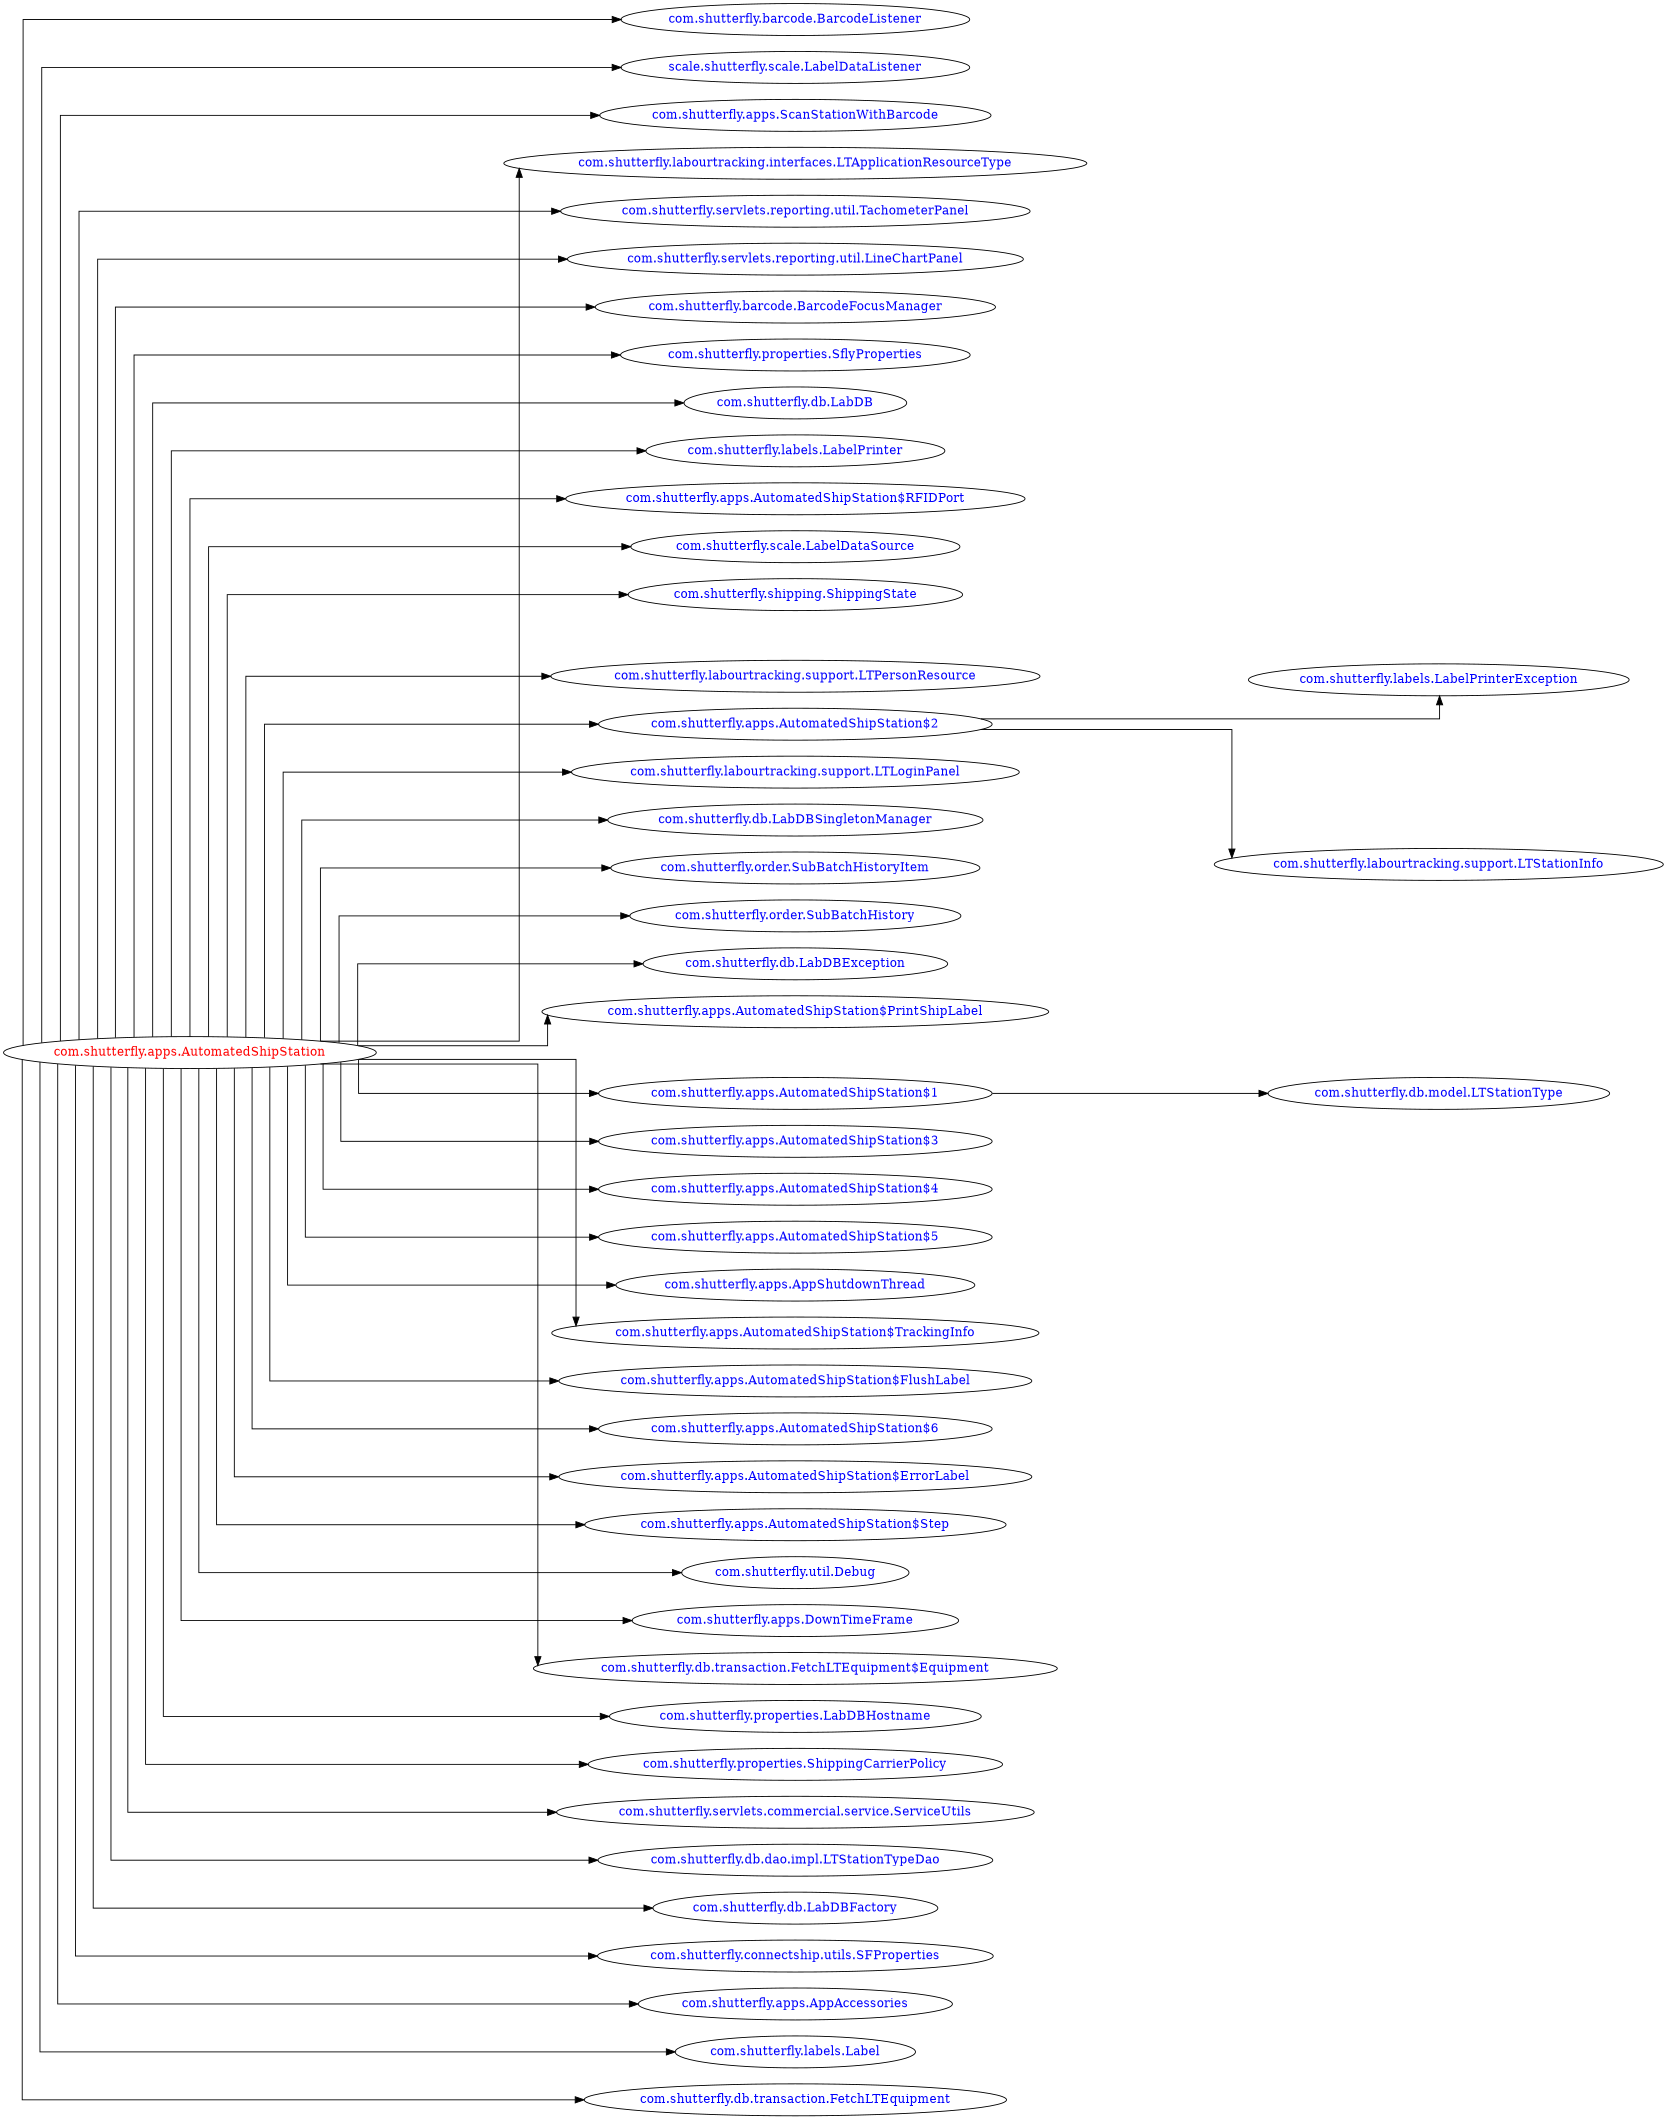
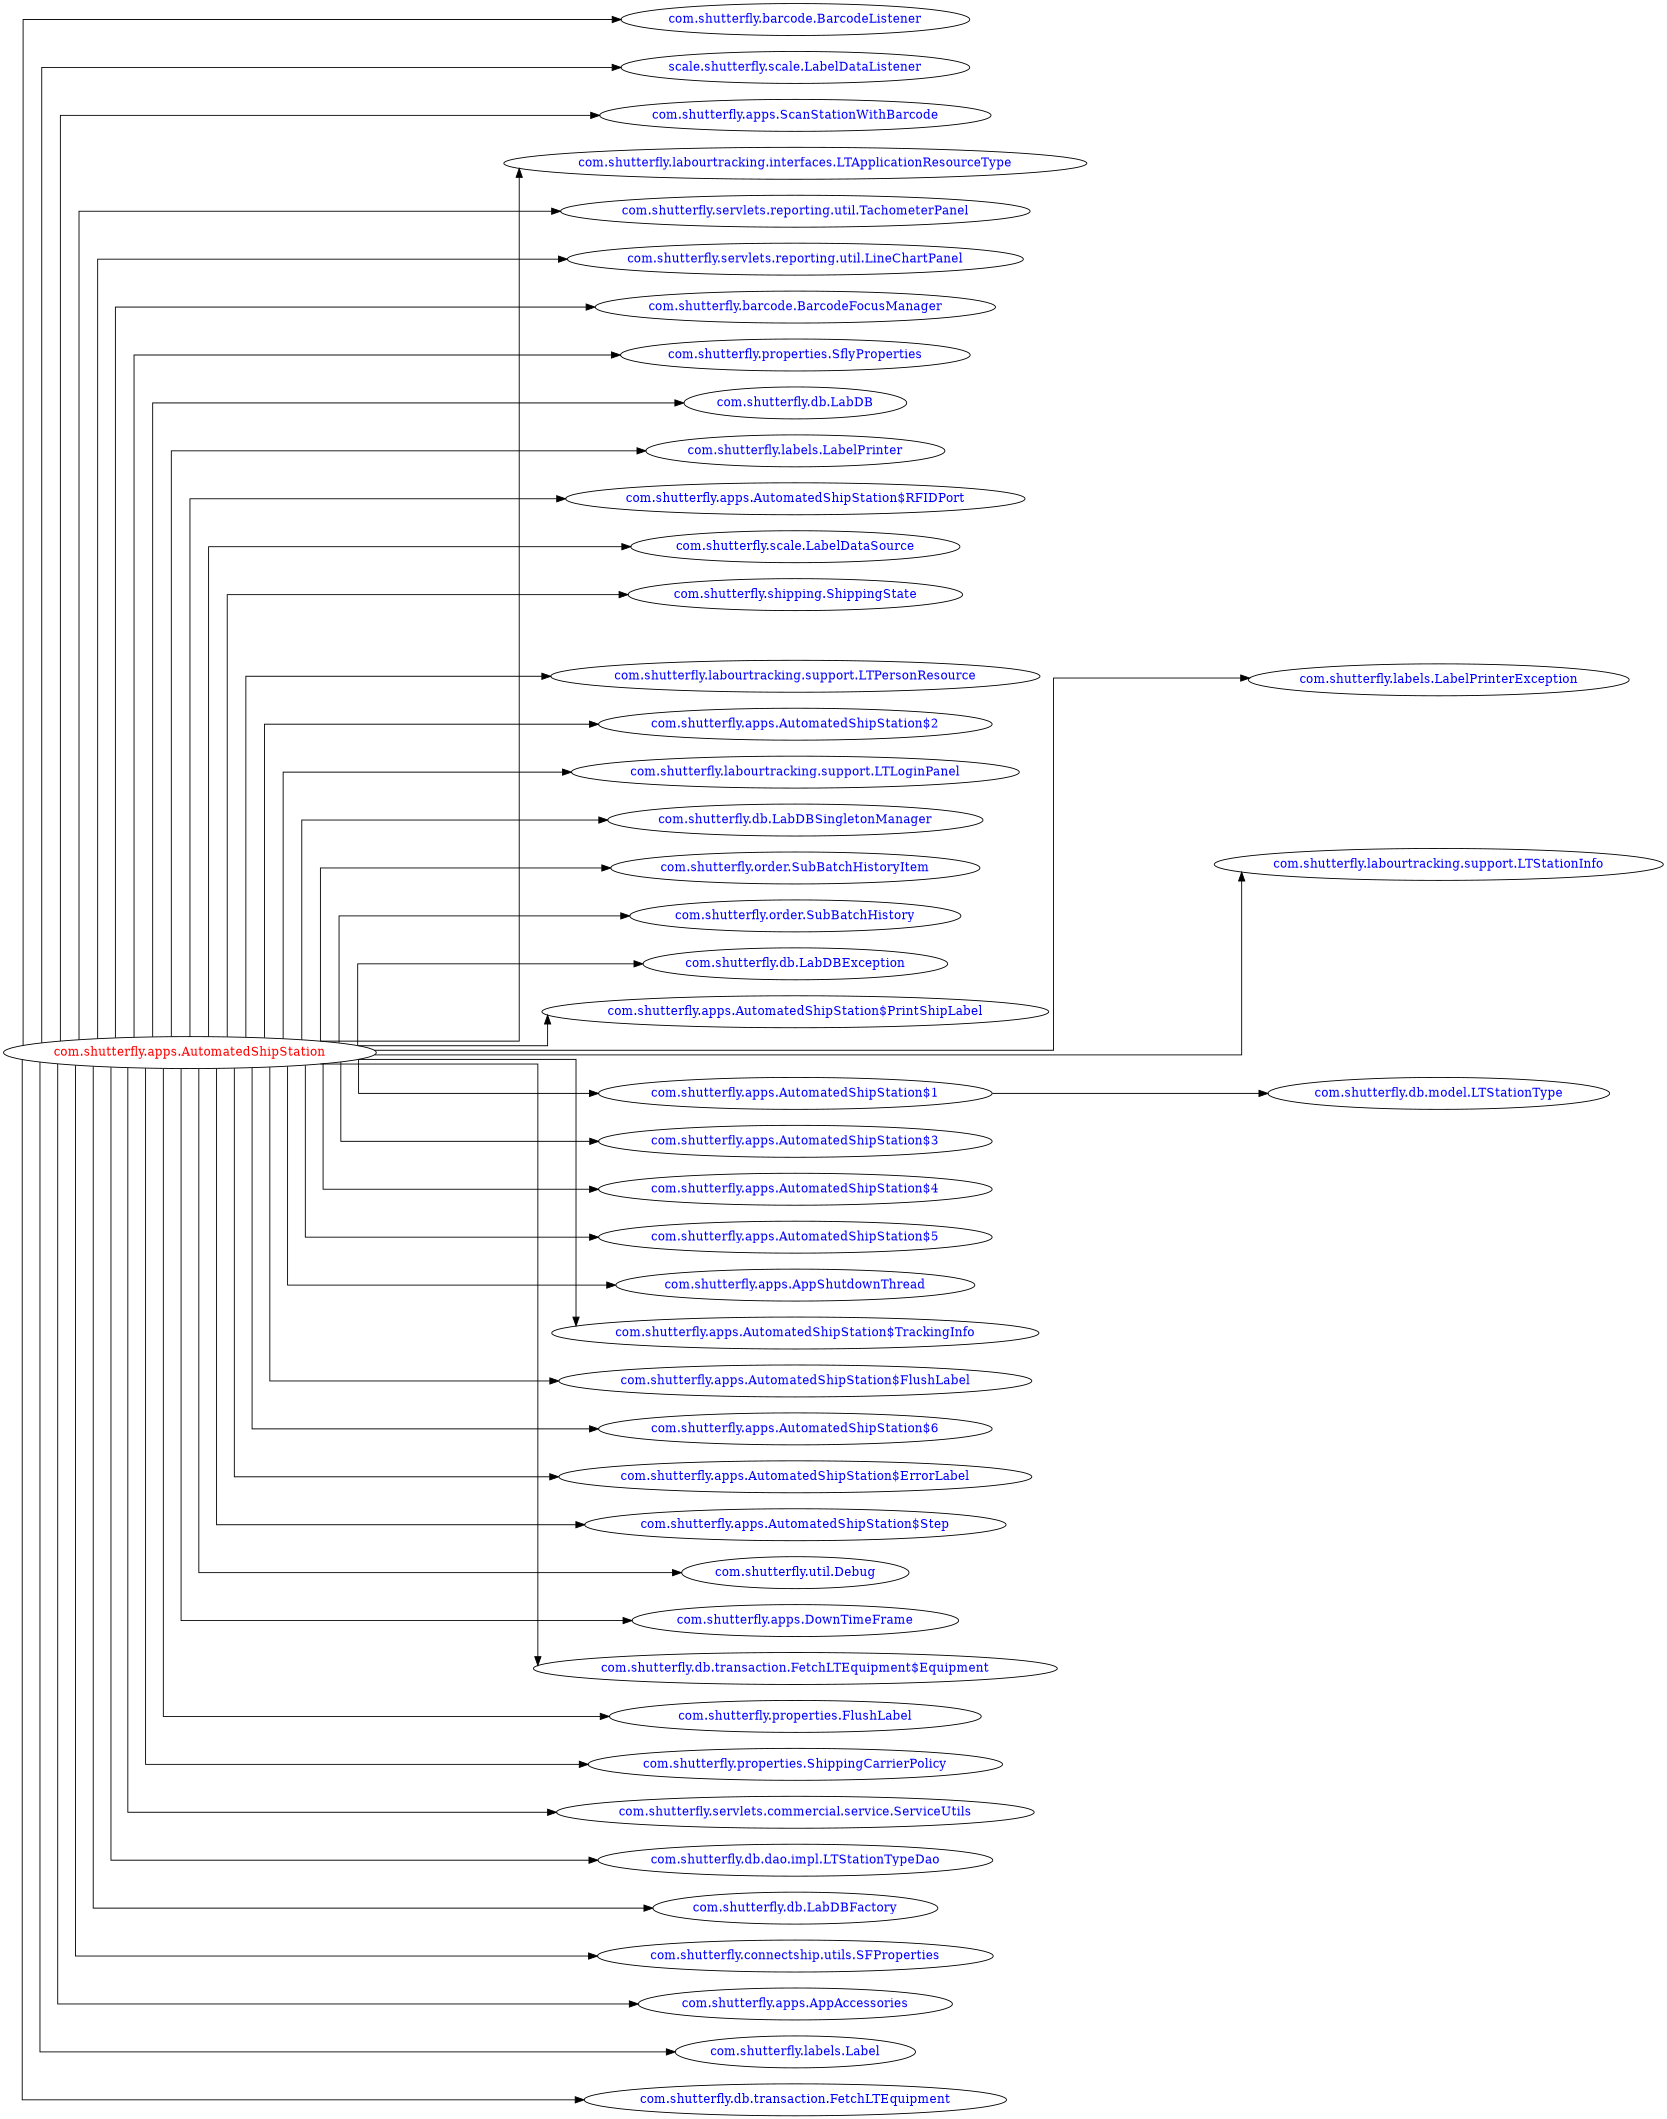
(1217, 719) -> (1054, 1048)
(1166, 730) -> (1077, 1055)
(795, 1716) -> (795, 1716)
